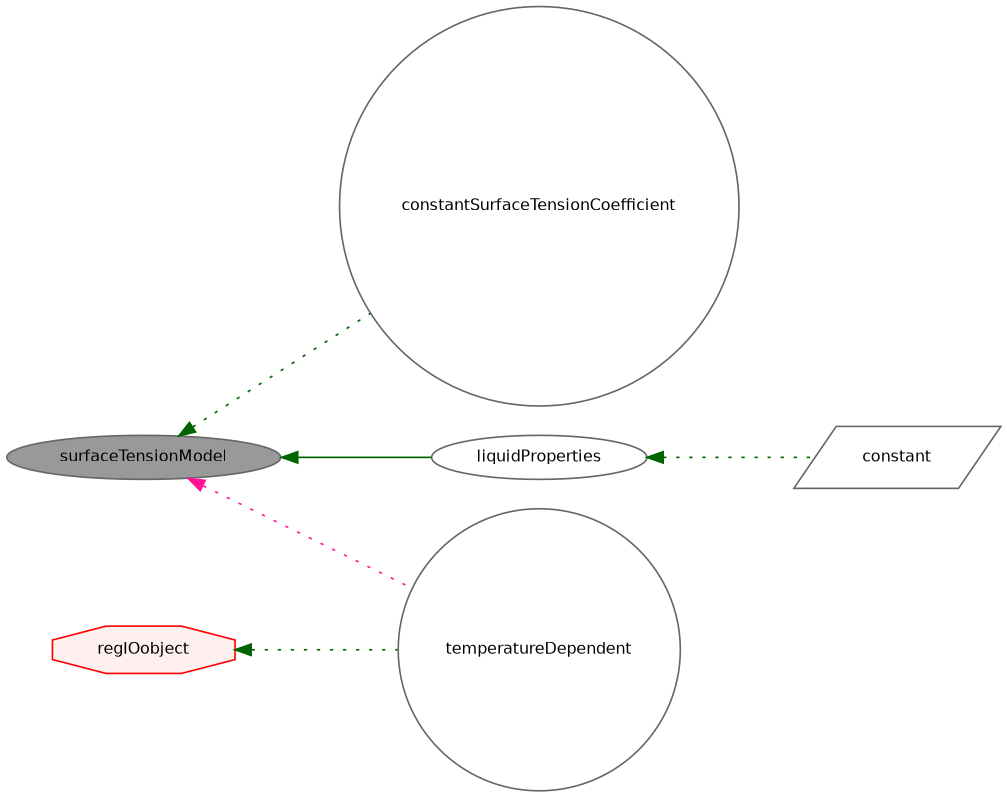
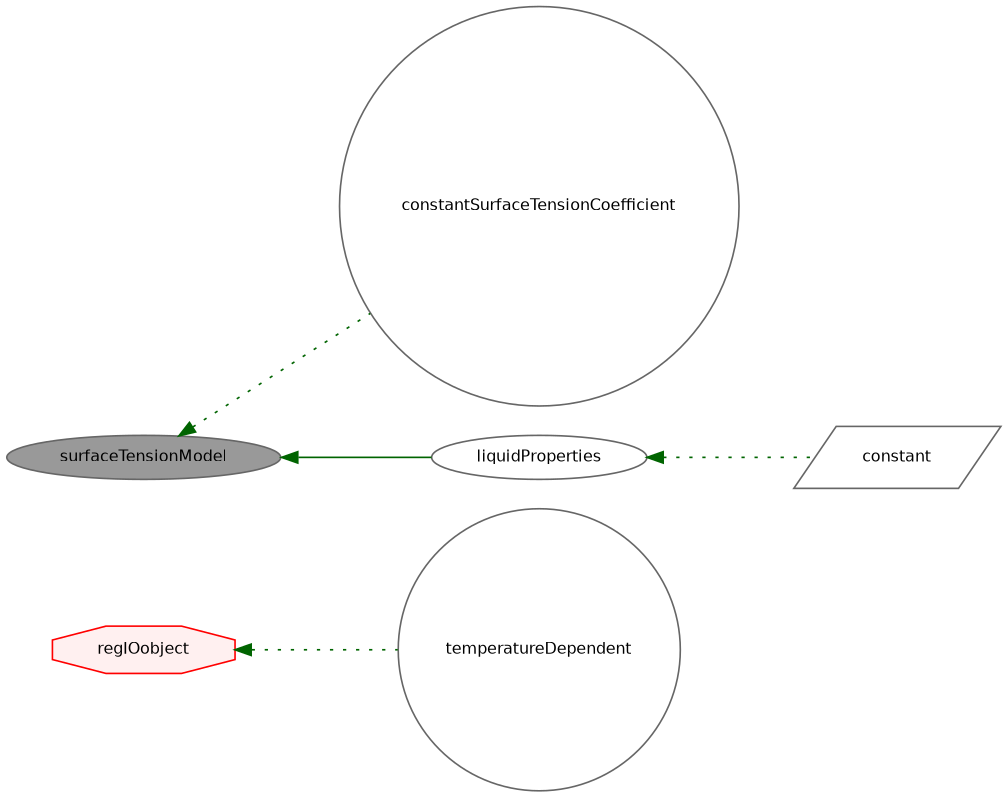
(308, 537) -> none
